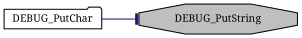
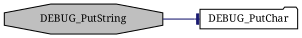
(118, 19) -> (179, 19)
